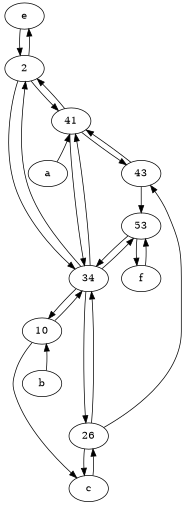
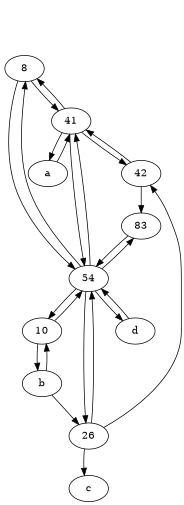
(25, 16) -> none
(25, 69) -> (25, 69)
none -> (57, 143)
(141, 174) -> (141, 174)
(141, 226) -> (141, 226)
(89, 279) -> (89, 279)
(141, 279) -> none
none -> (135, 331)
(23, 413) -> (37, 354)
(94, 466) -> (63, 407)
